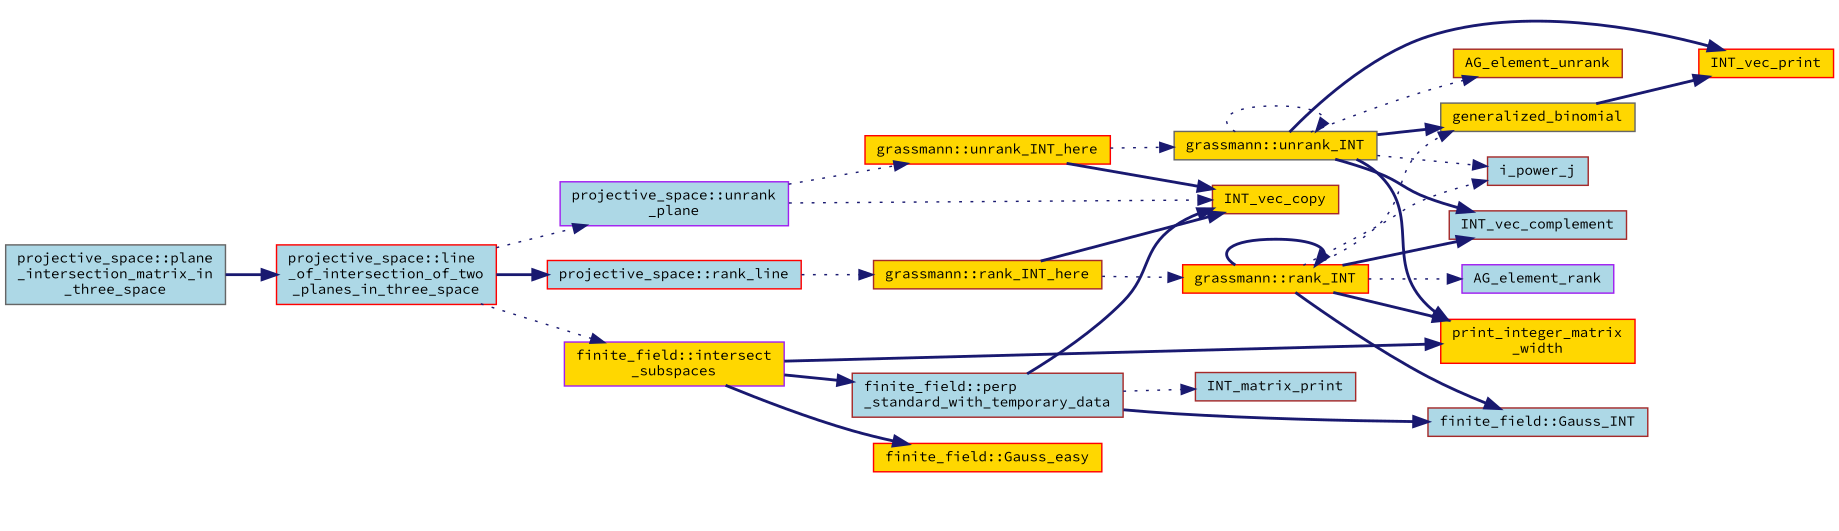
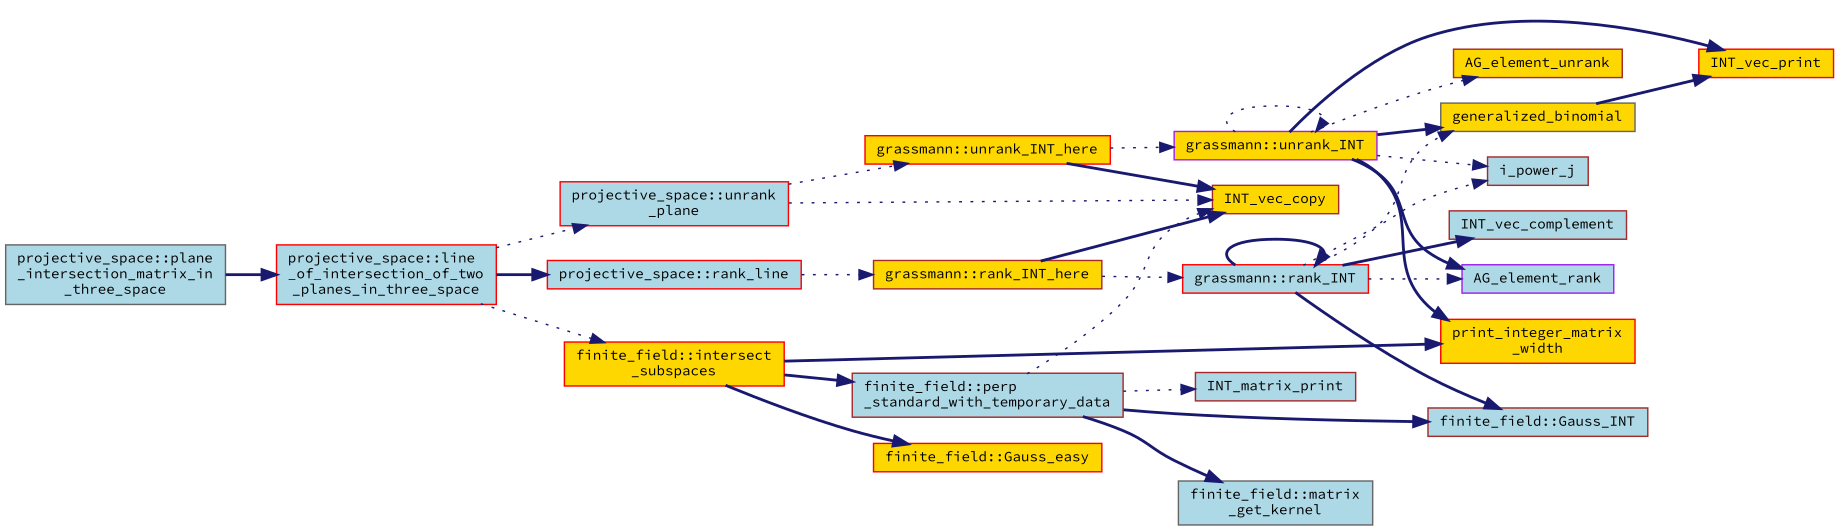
(1276, 146) -> (1276, 146)
(1409, 189) -> (1411, 234)
(674, 204) -> (674, 204)
(1276, 279) -> (1276, 279)
(1123, 302) -> (1123, 302)
(1383, 305) -> none
(674, 364) -> (674, 364)
none -> (1276, 503)
